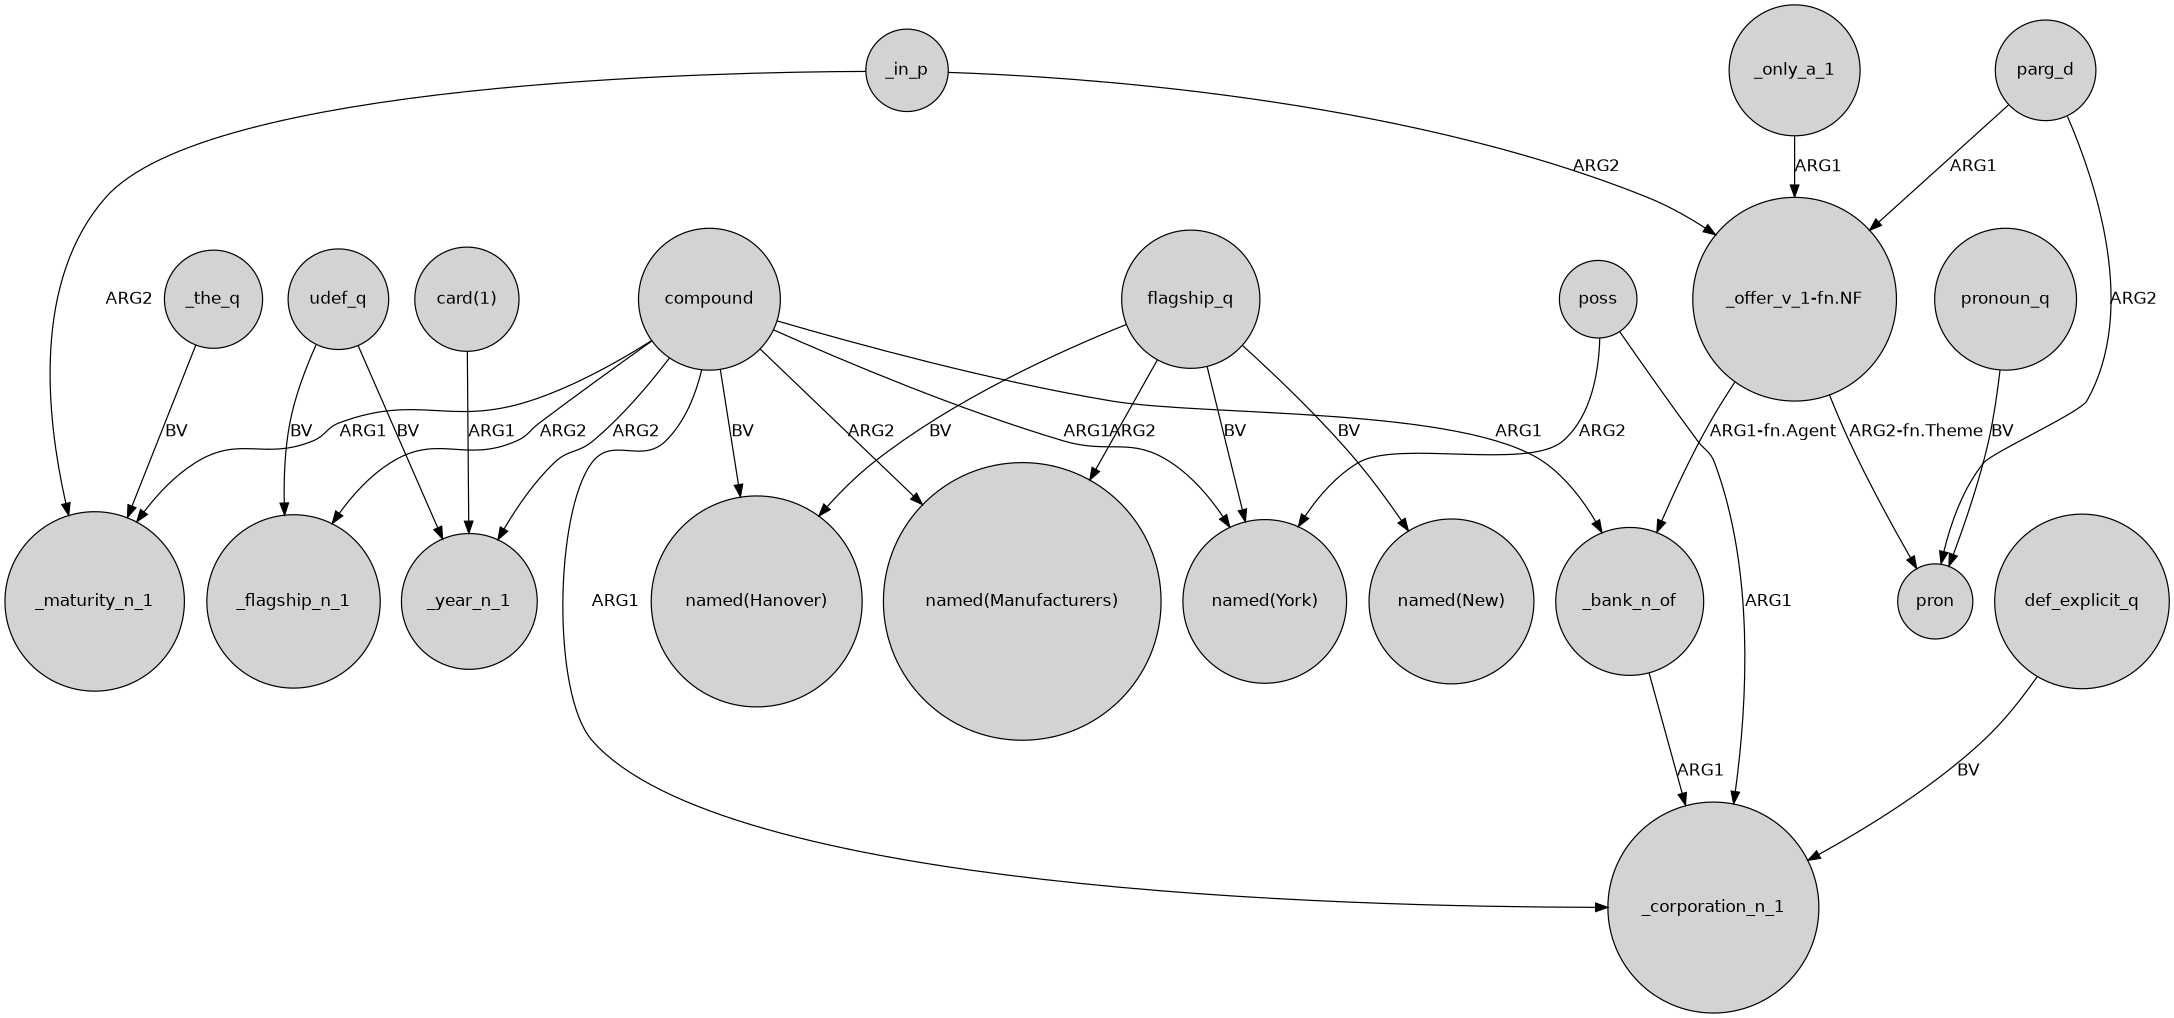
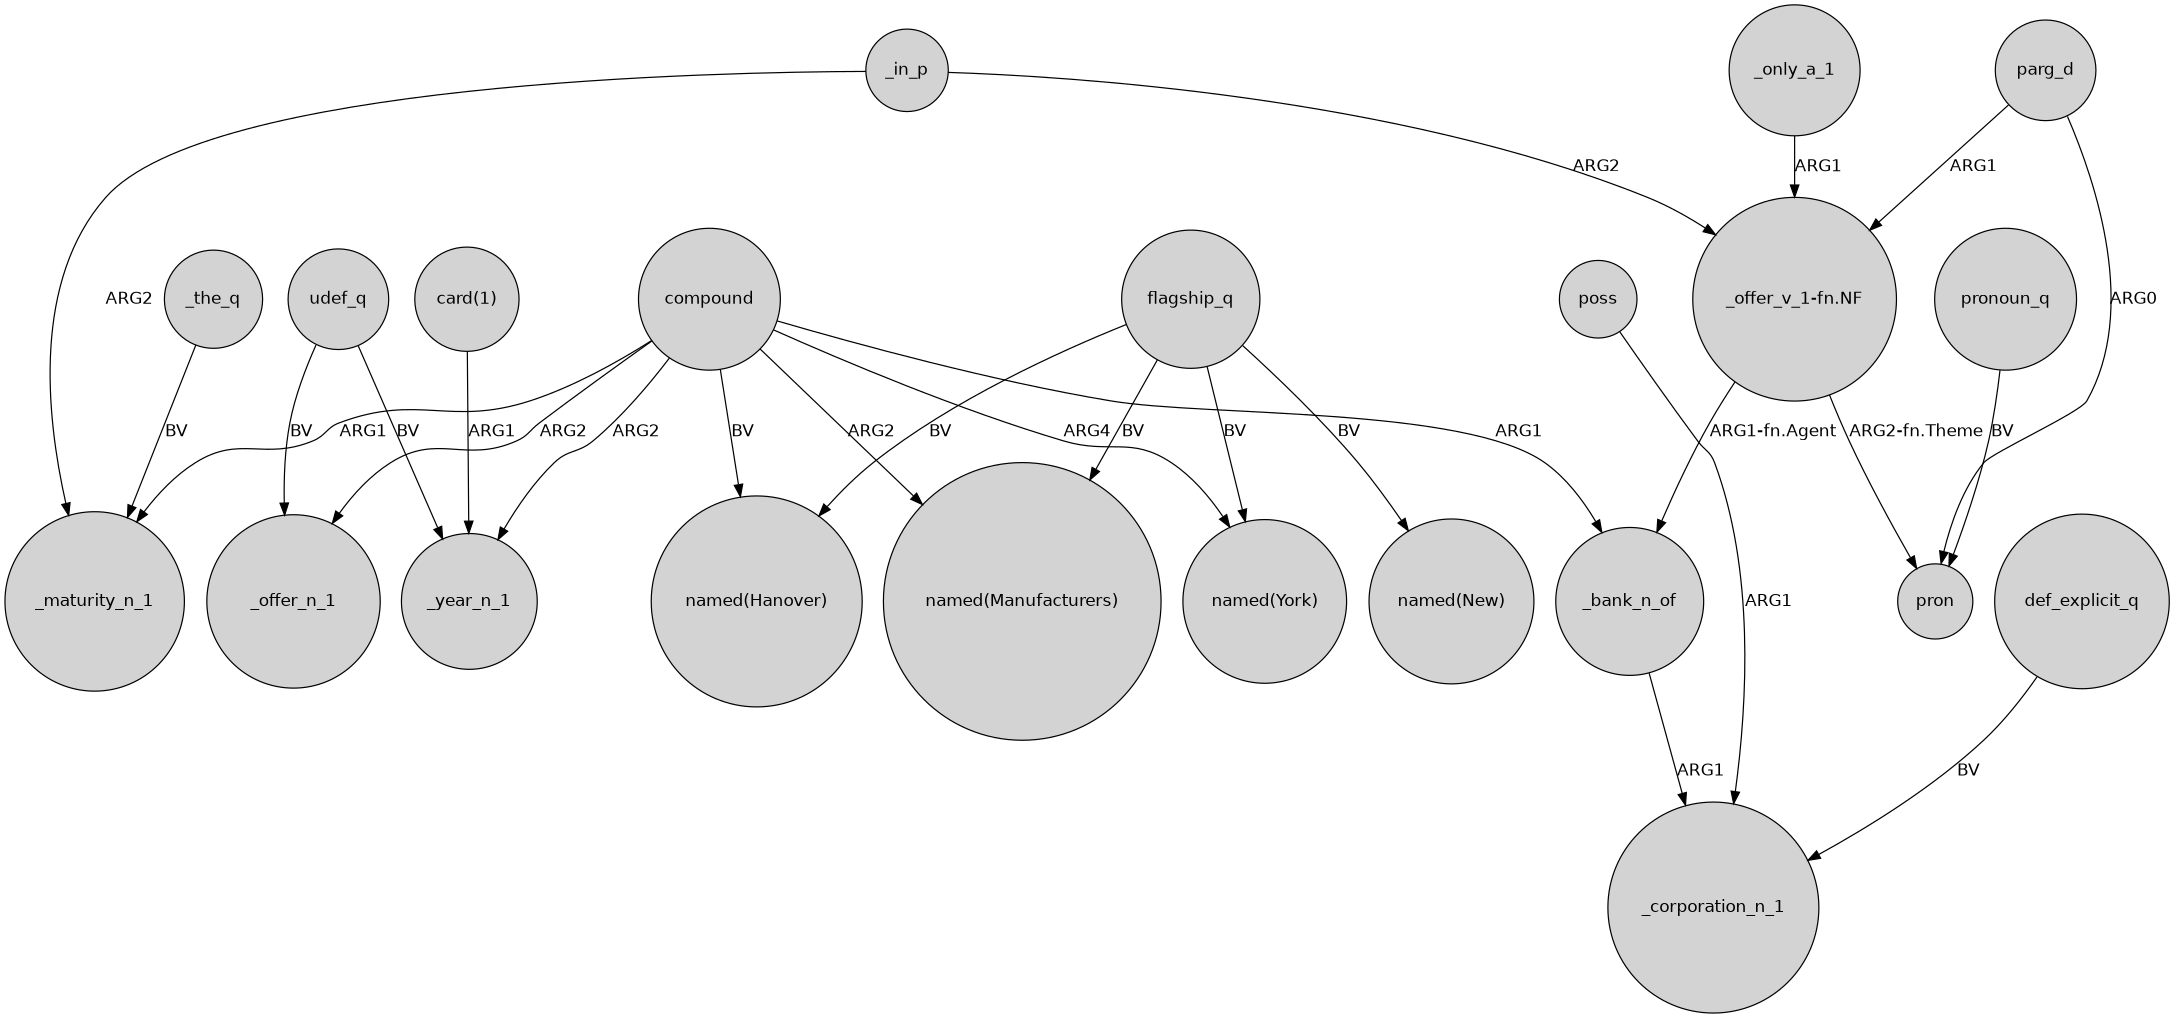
(2134, 299) -> (2134, 299)
(1088, 432) -> (1088, 432)
(1133, 432) -> (1133, 432)
(1479, 455) -> none
(294, 601) -> (294, 601)
(858, 850) -> none
